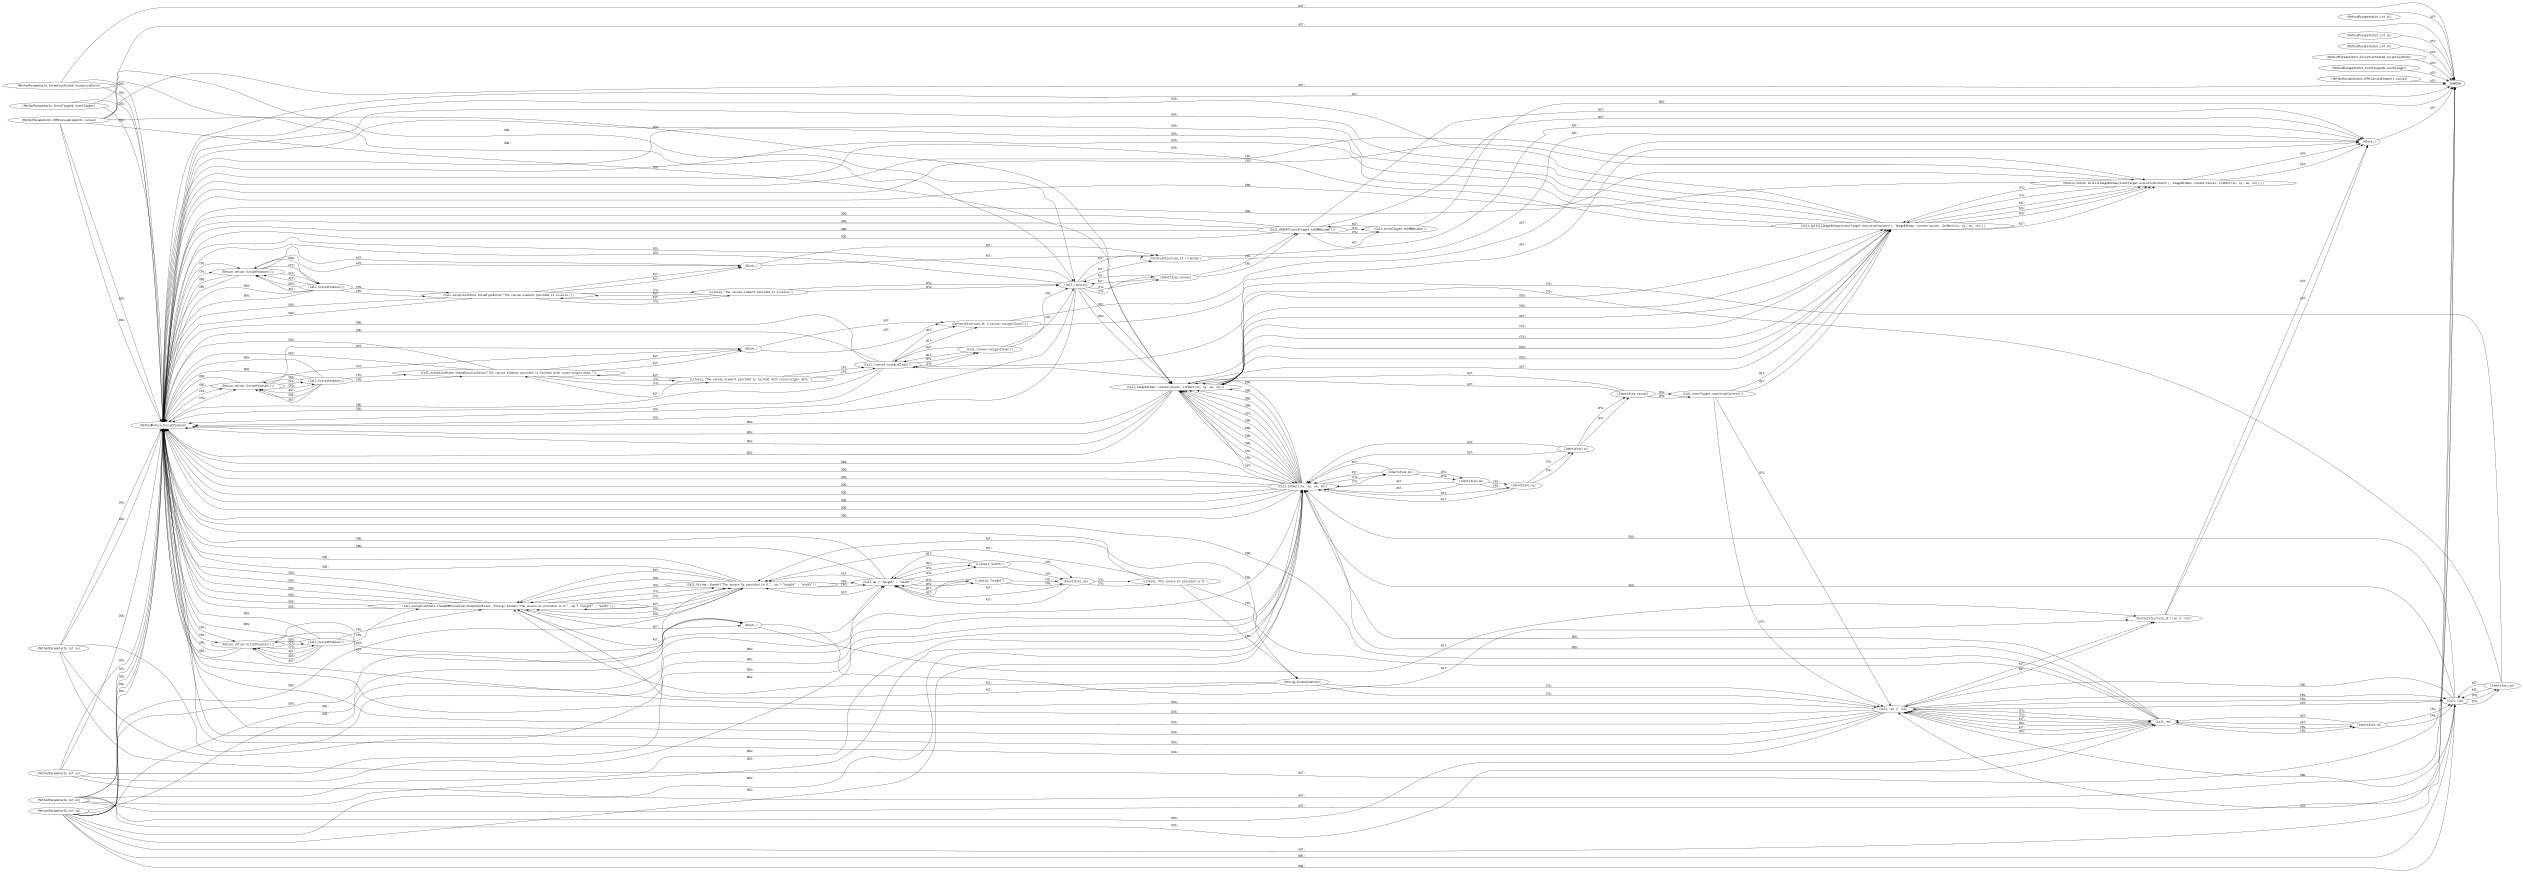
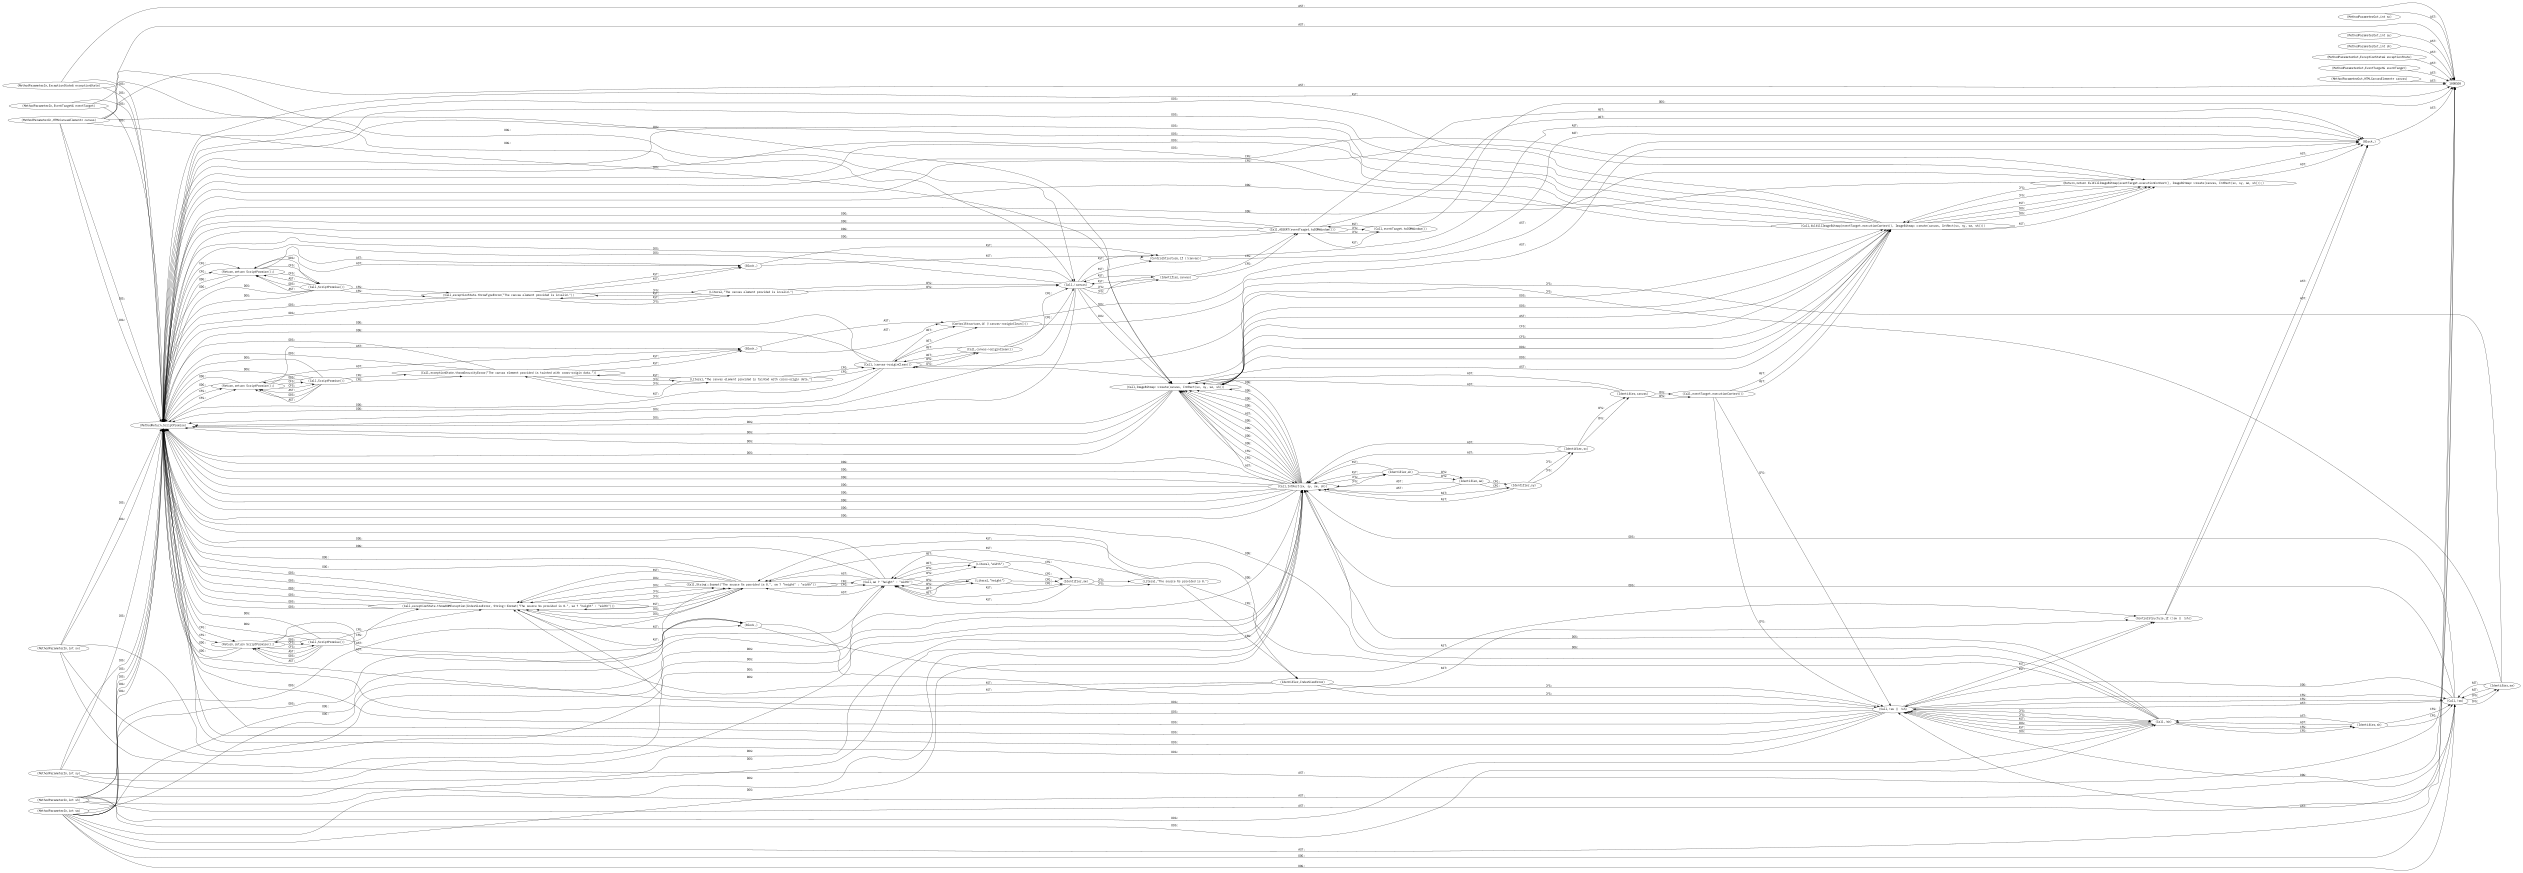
(1303, 682) -> (1303, 682)
